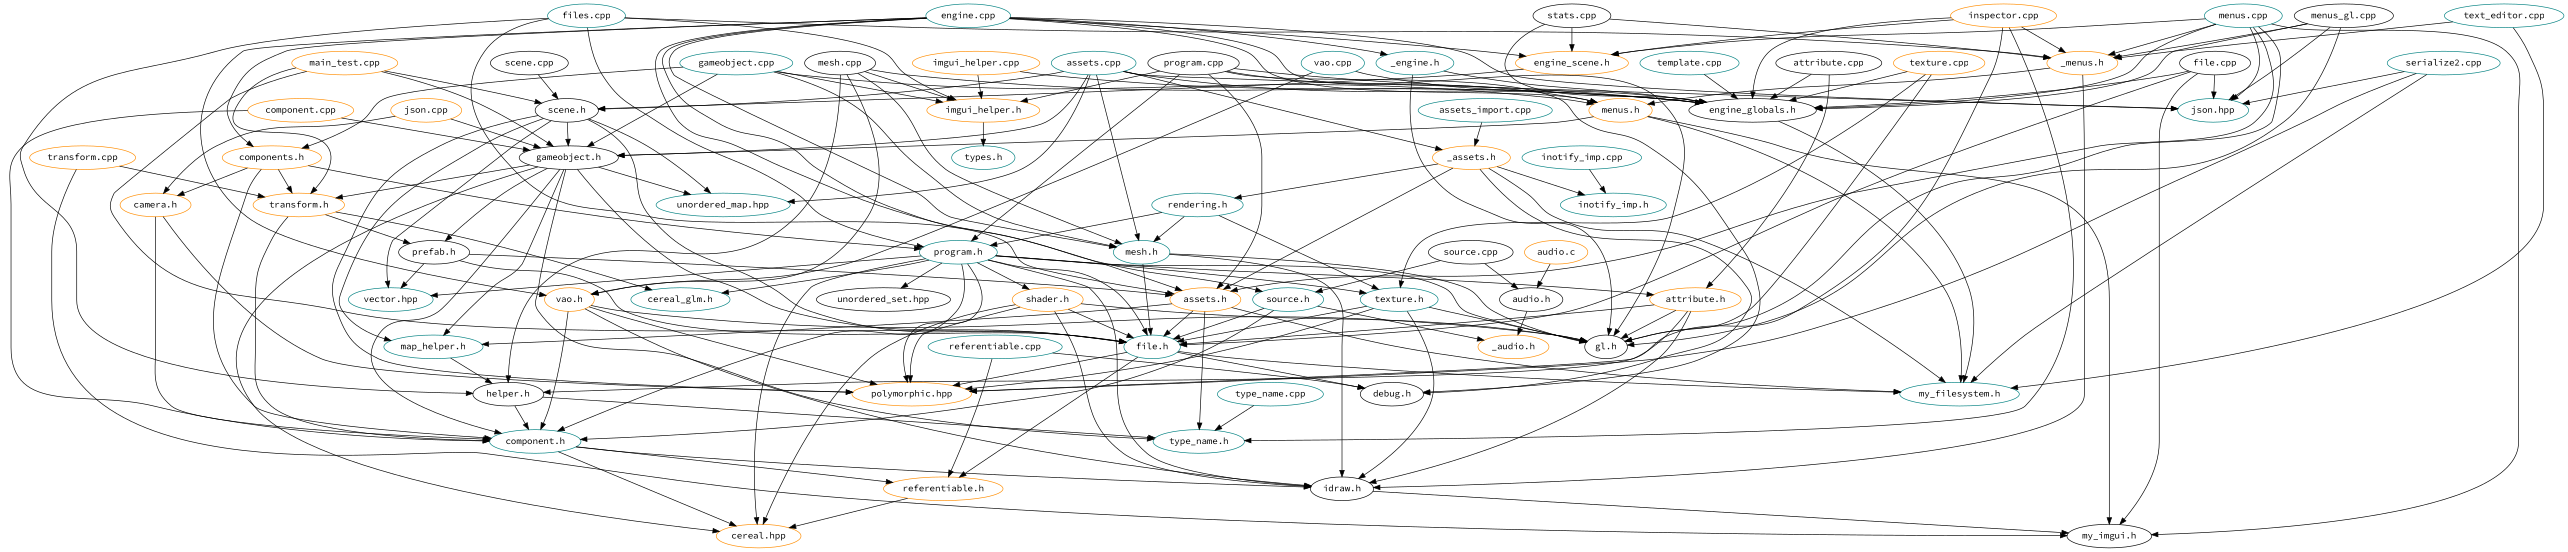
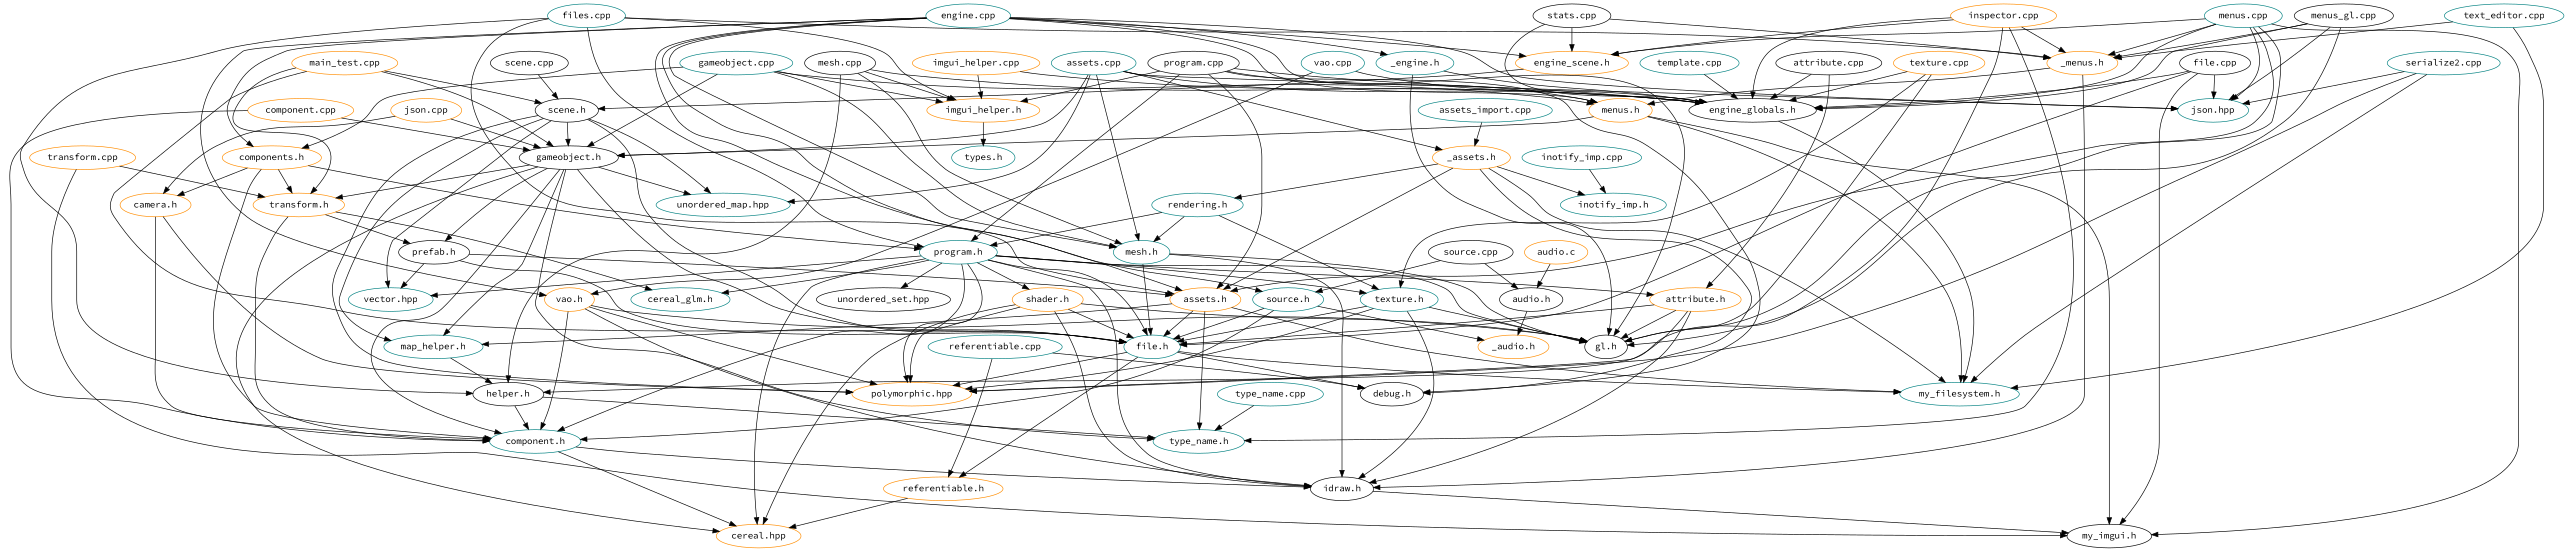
(869, 95) -> none
(835, 253) -> none
(731, 464) -> none
